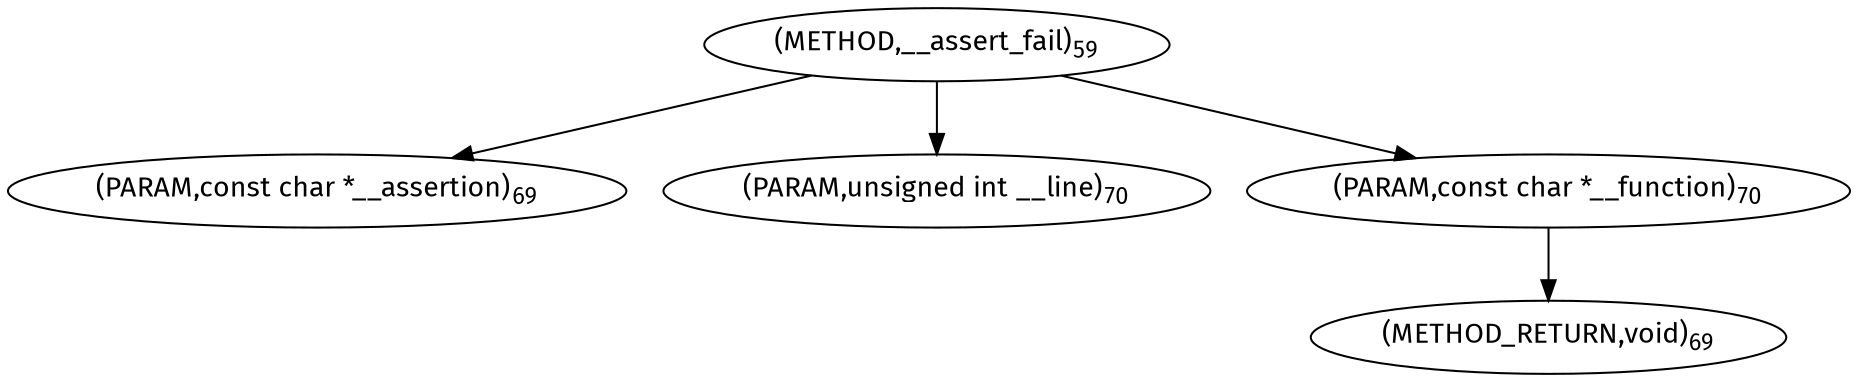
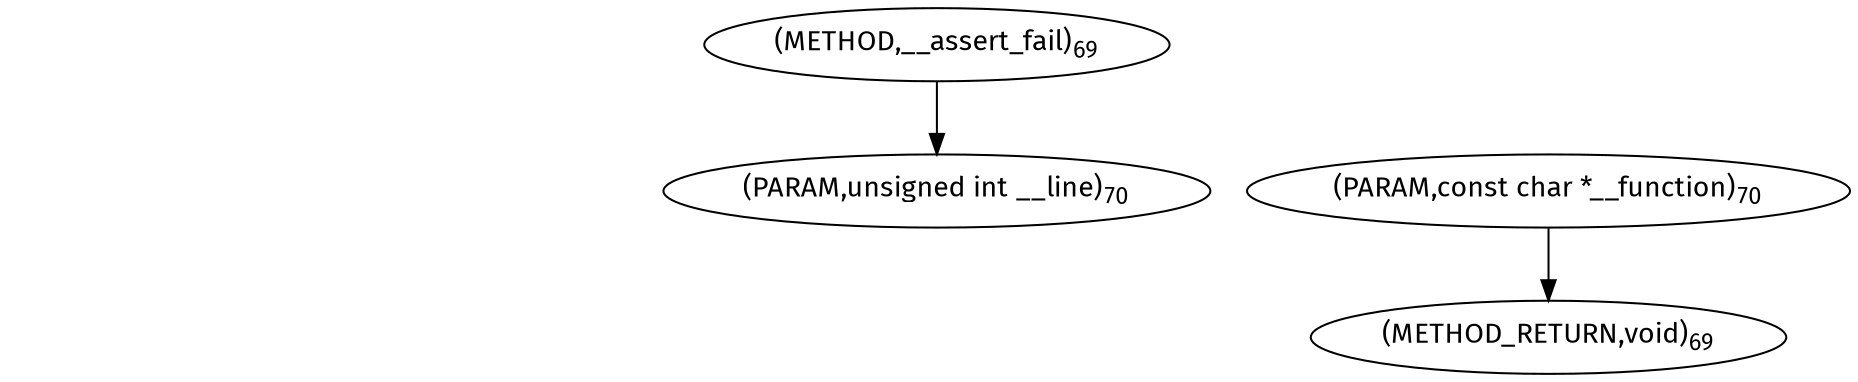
(1086, 42) -> (1086, 42)
(1228, 115) -> none
(317, 191) -> none
